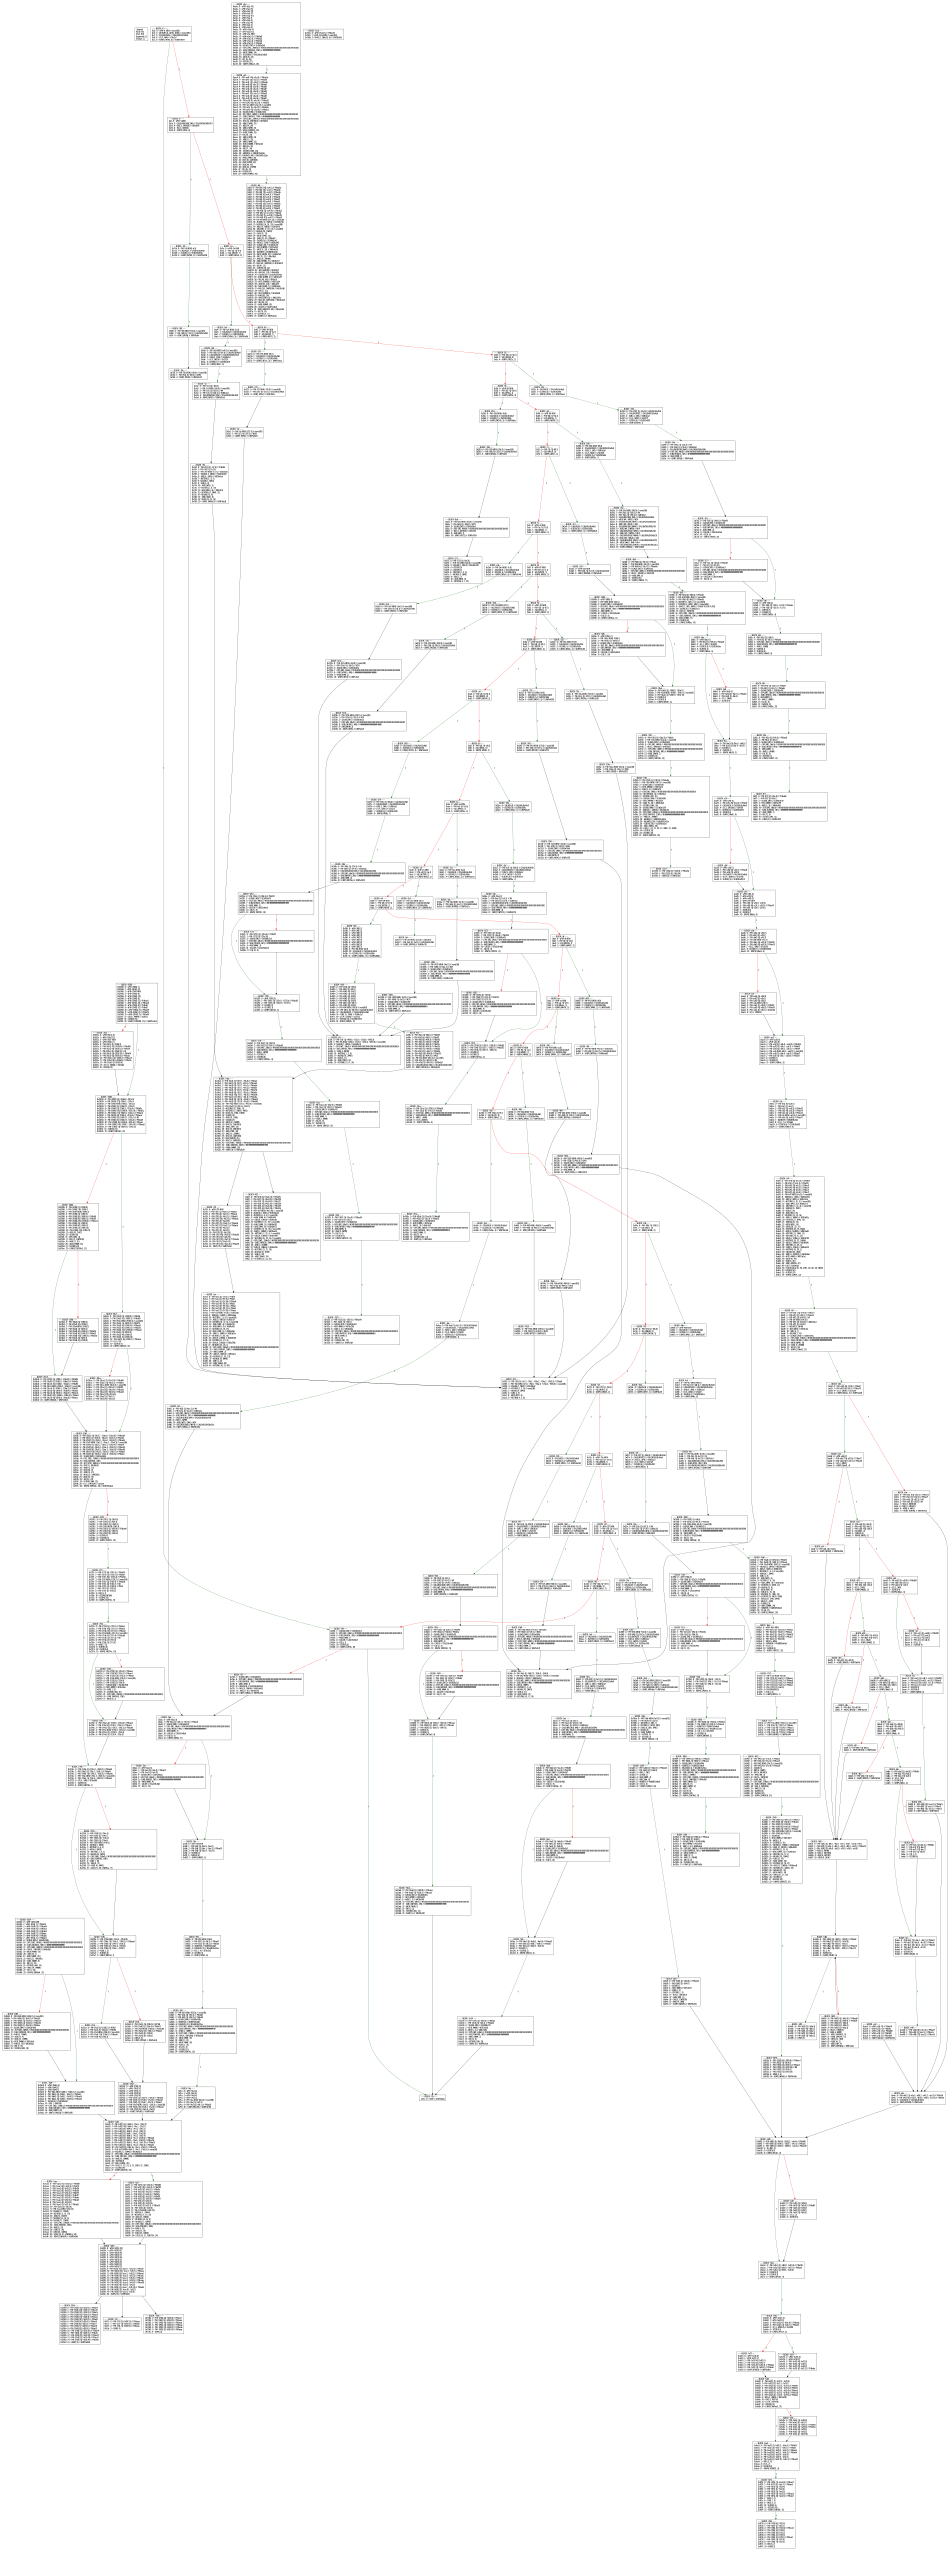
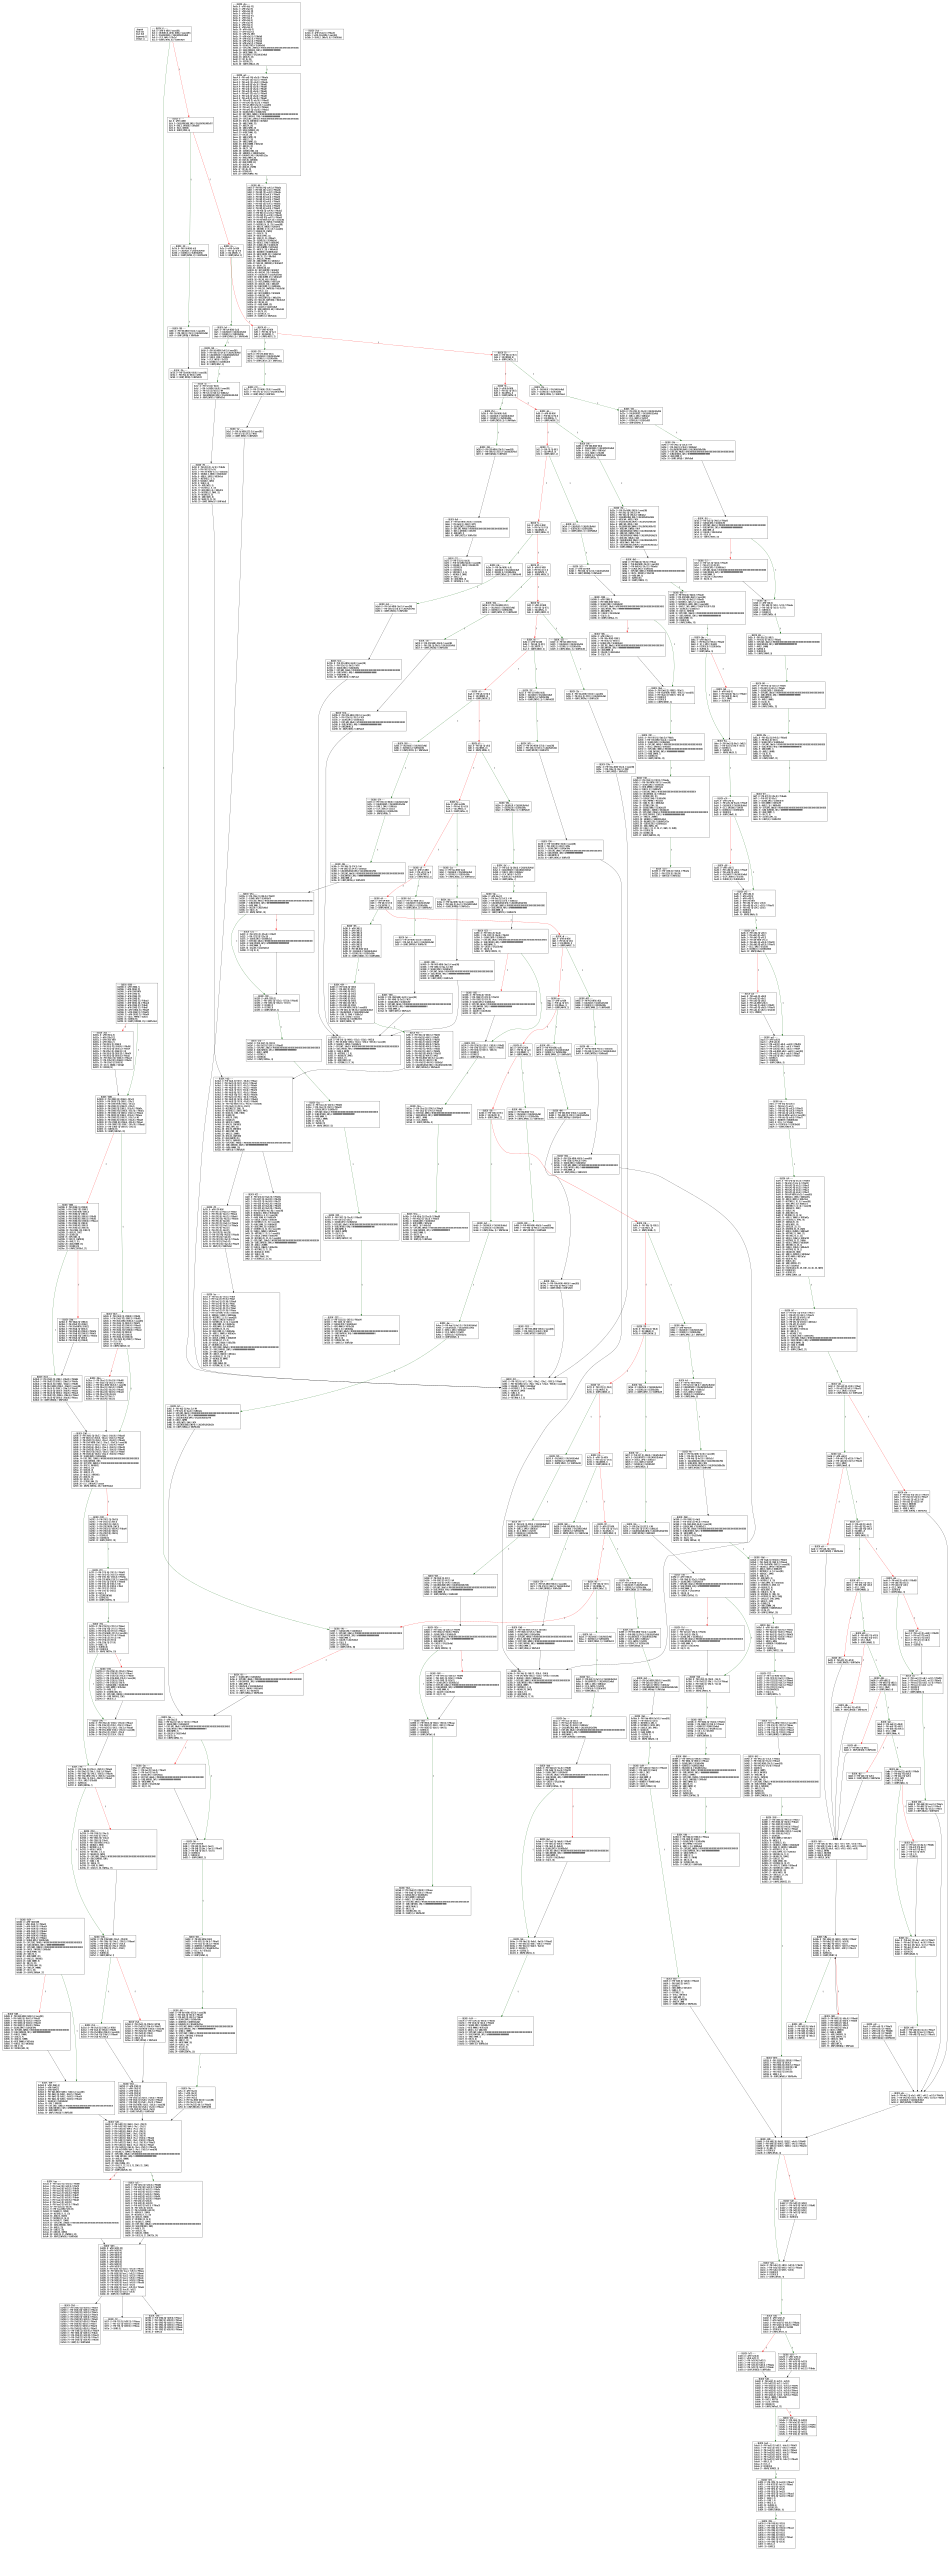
(433, 2098) -> none
